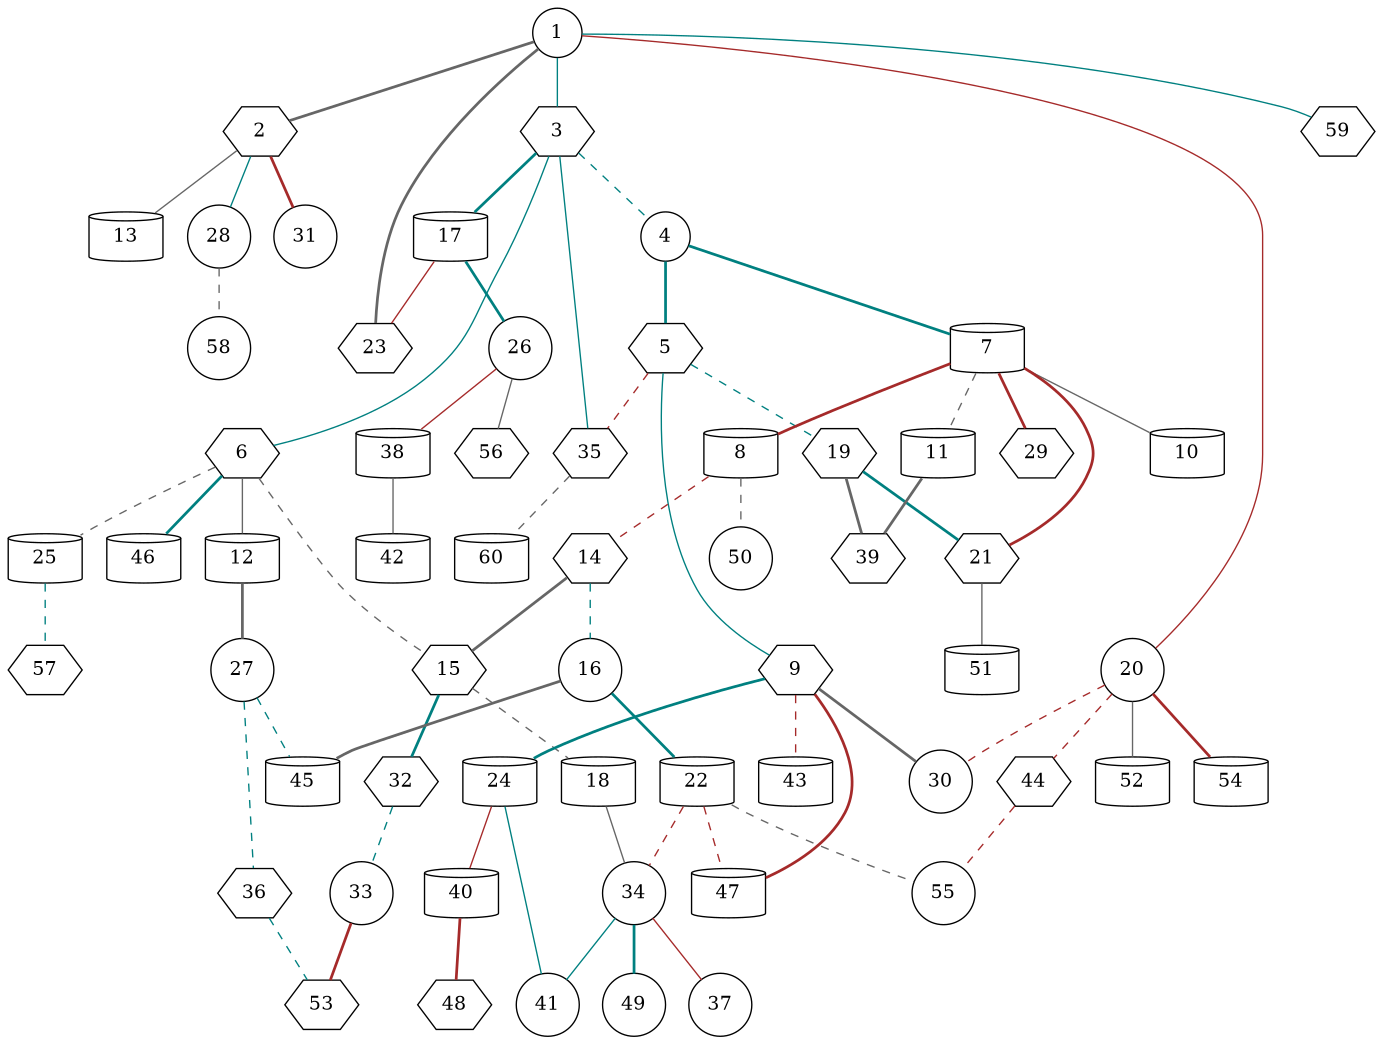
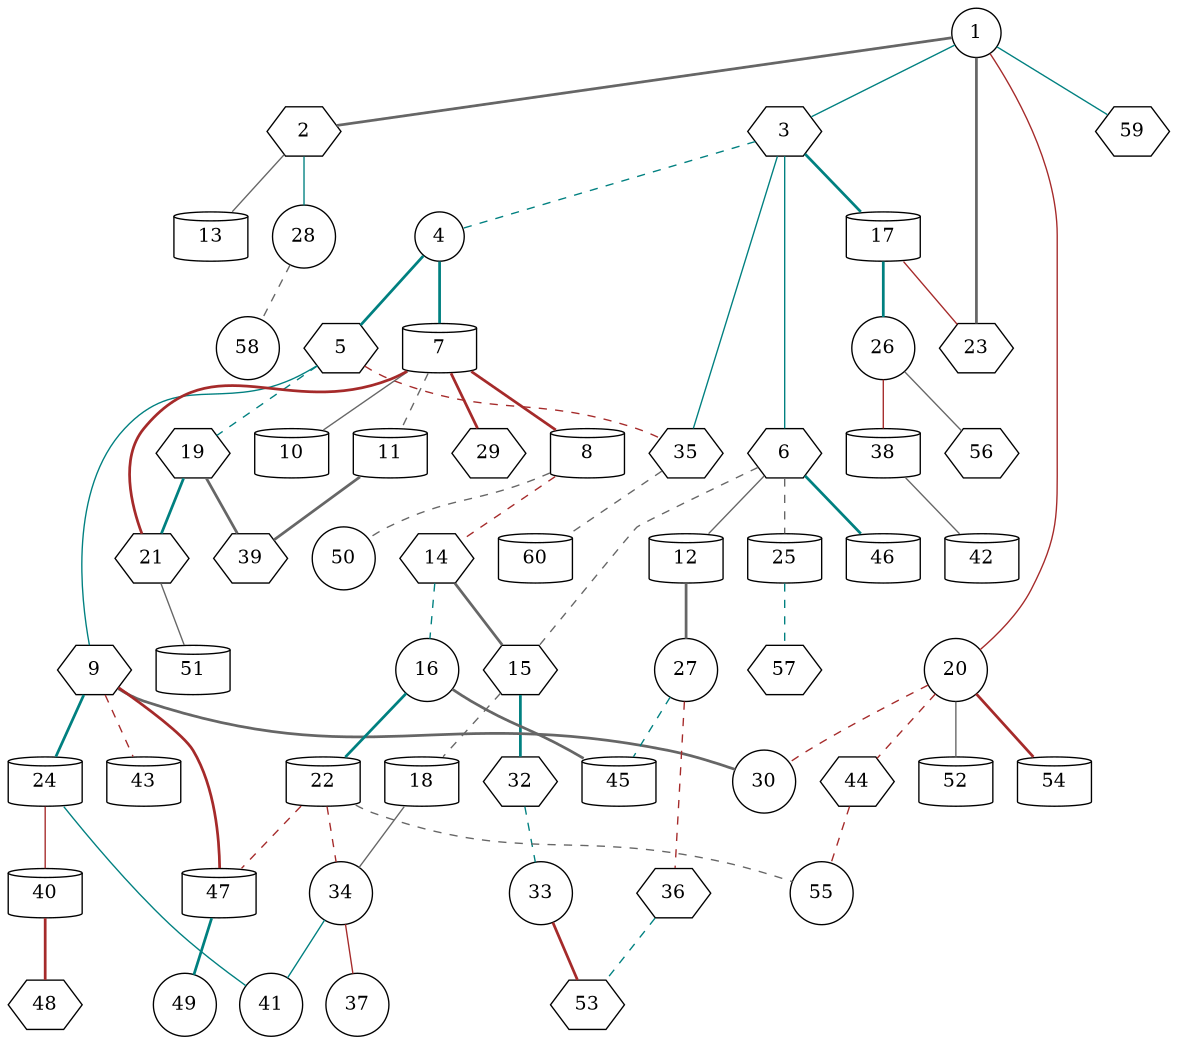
(305, 237) -> none
(249, 785) -> (680, 785)
(634, 949) -> (204, 942)
